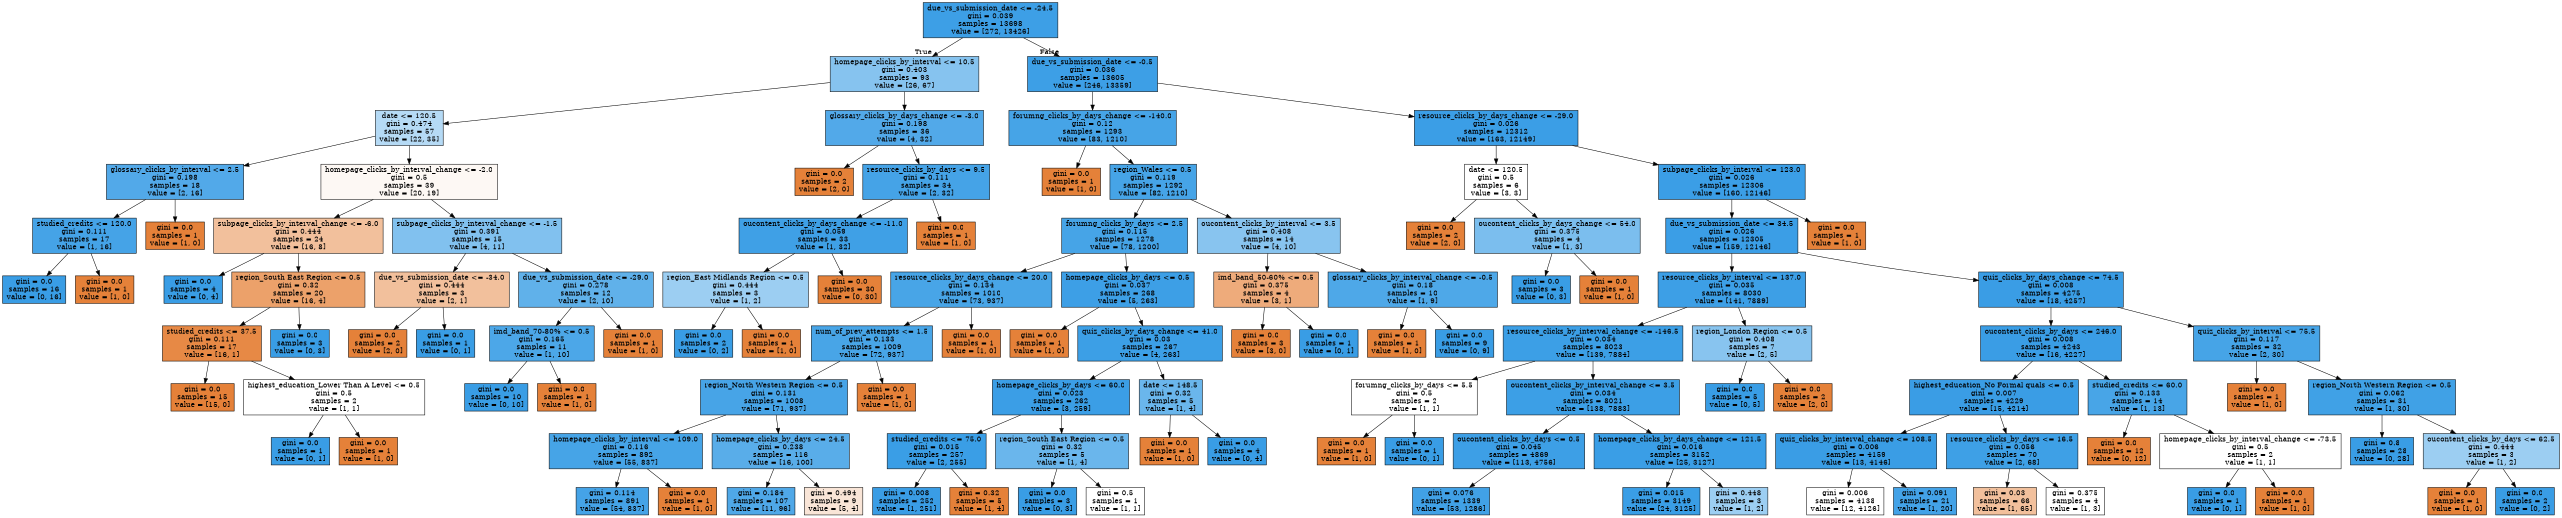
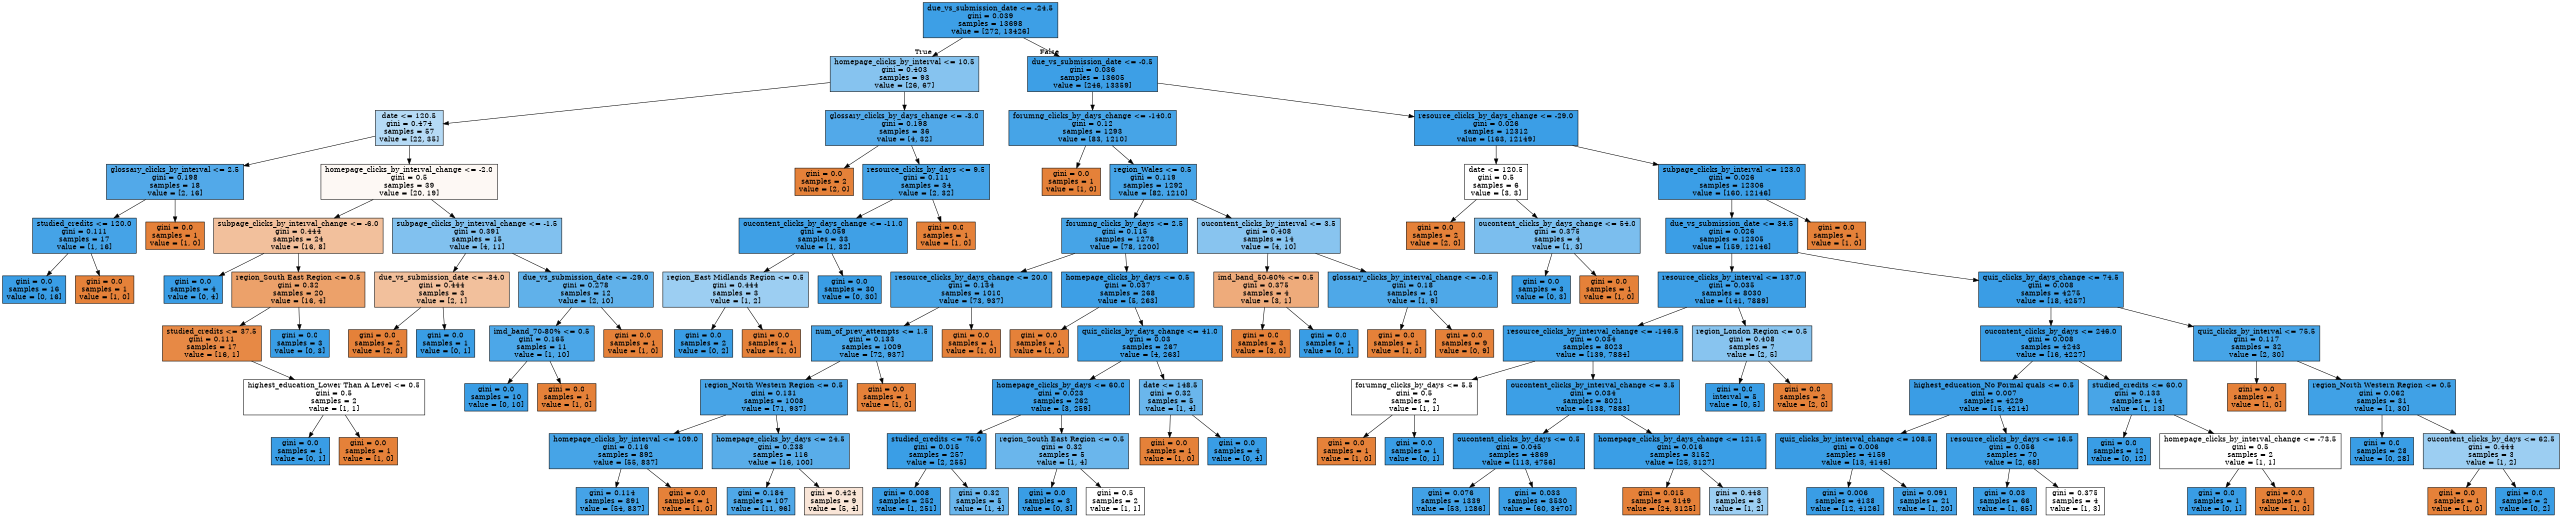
(850, 290) -> (850, 290)
(1465, 343) -> (1465, 343)
(203, 397) -> none
(1735, 397) -> (1735, 397)
(2119, 451) -> (2119, 451)
(2382, 451) -> (2382, 451)
(834, 501) -> (834, 501)
(979, 501) -> (979, 501)
(1115, 501) -> (1115, 501)
none -> (1538, 501)
(1661, 501) -> (1661, 501)
(1845, 501) -> (1845, 501)
(2005, 501) -> (2005, 501)
